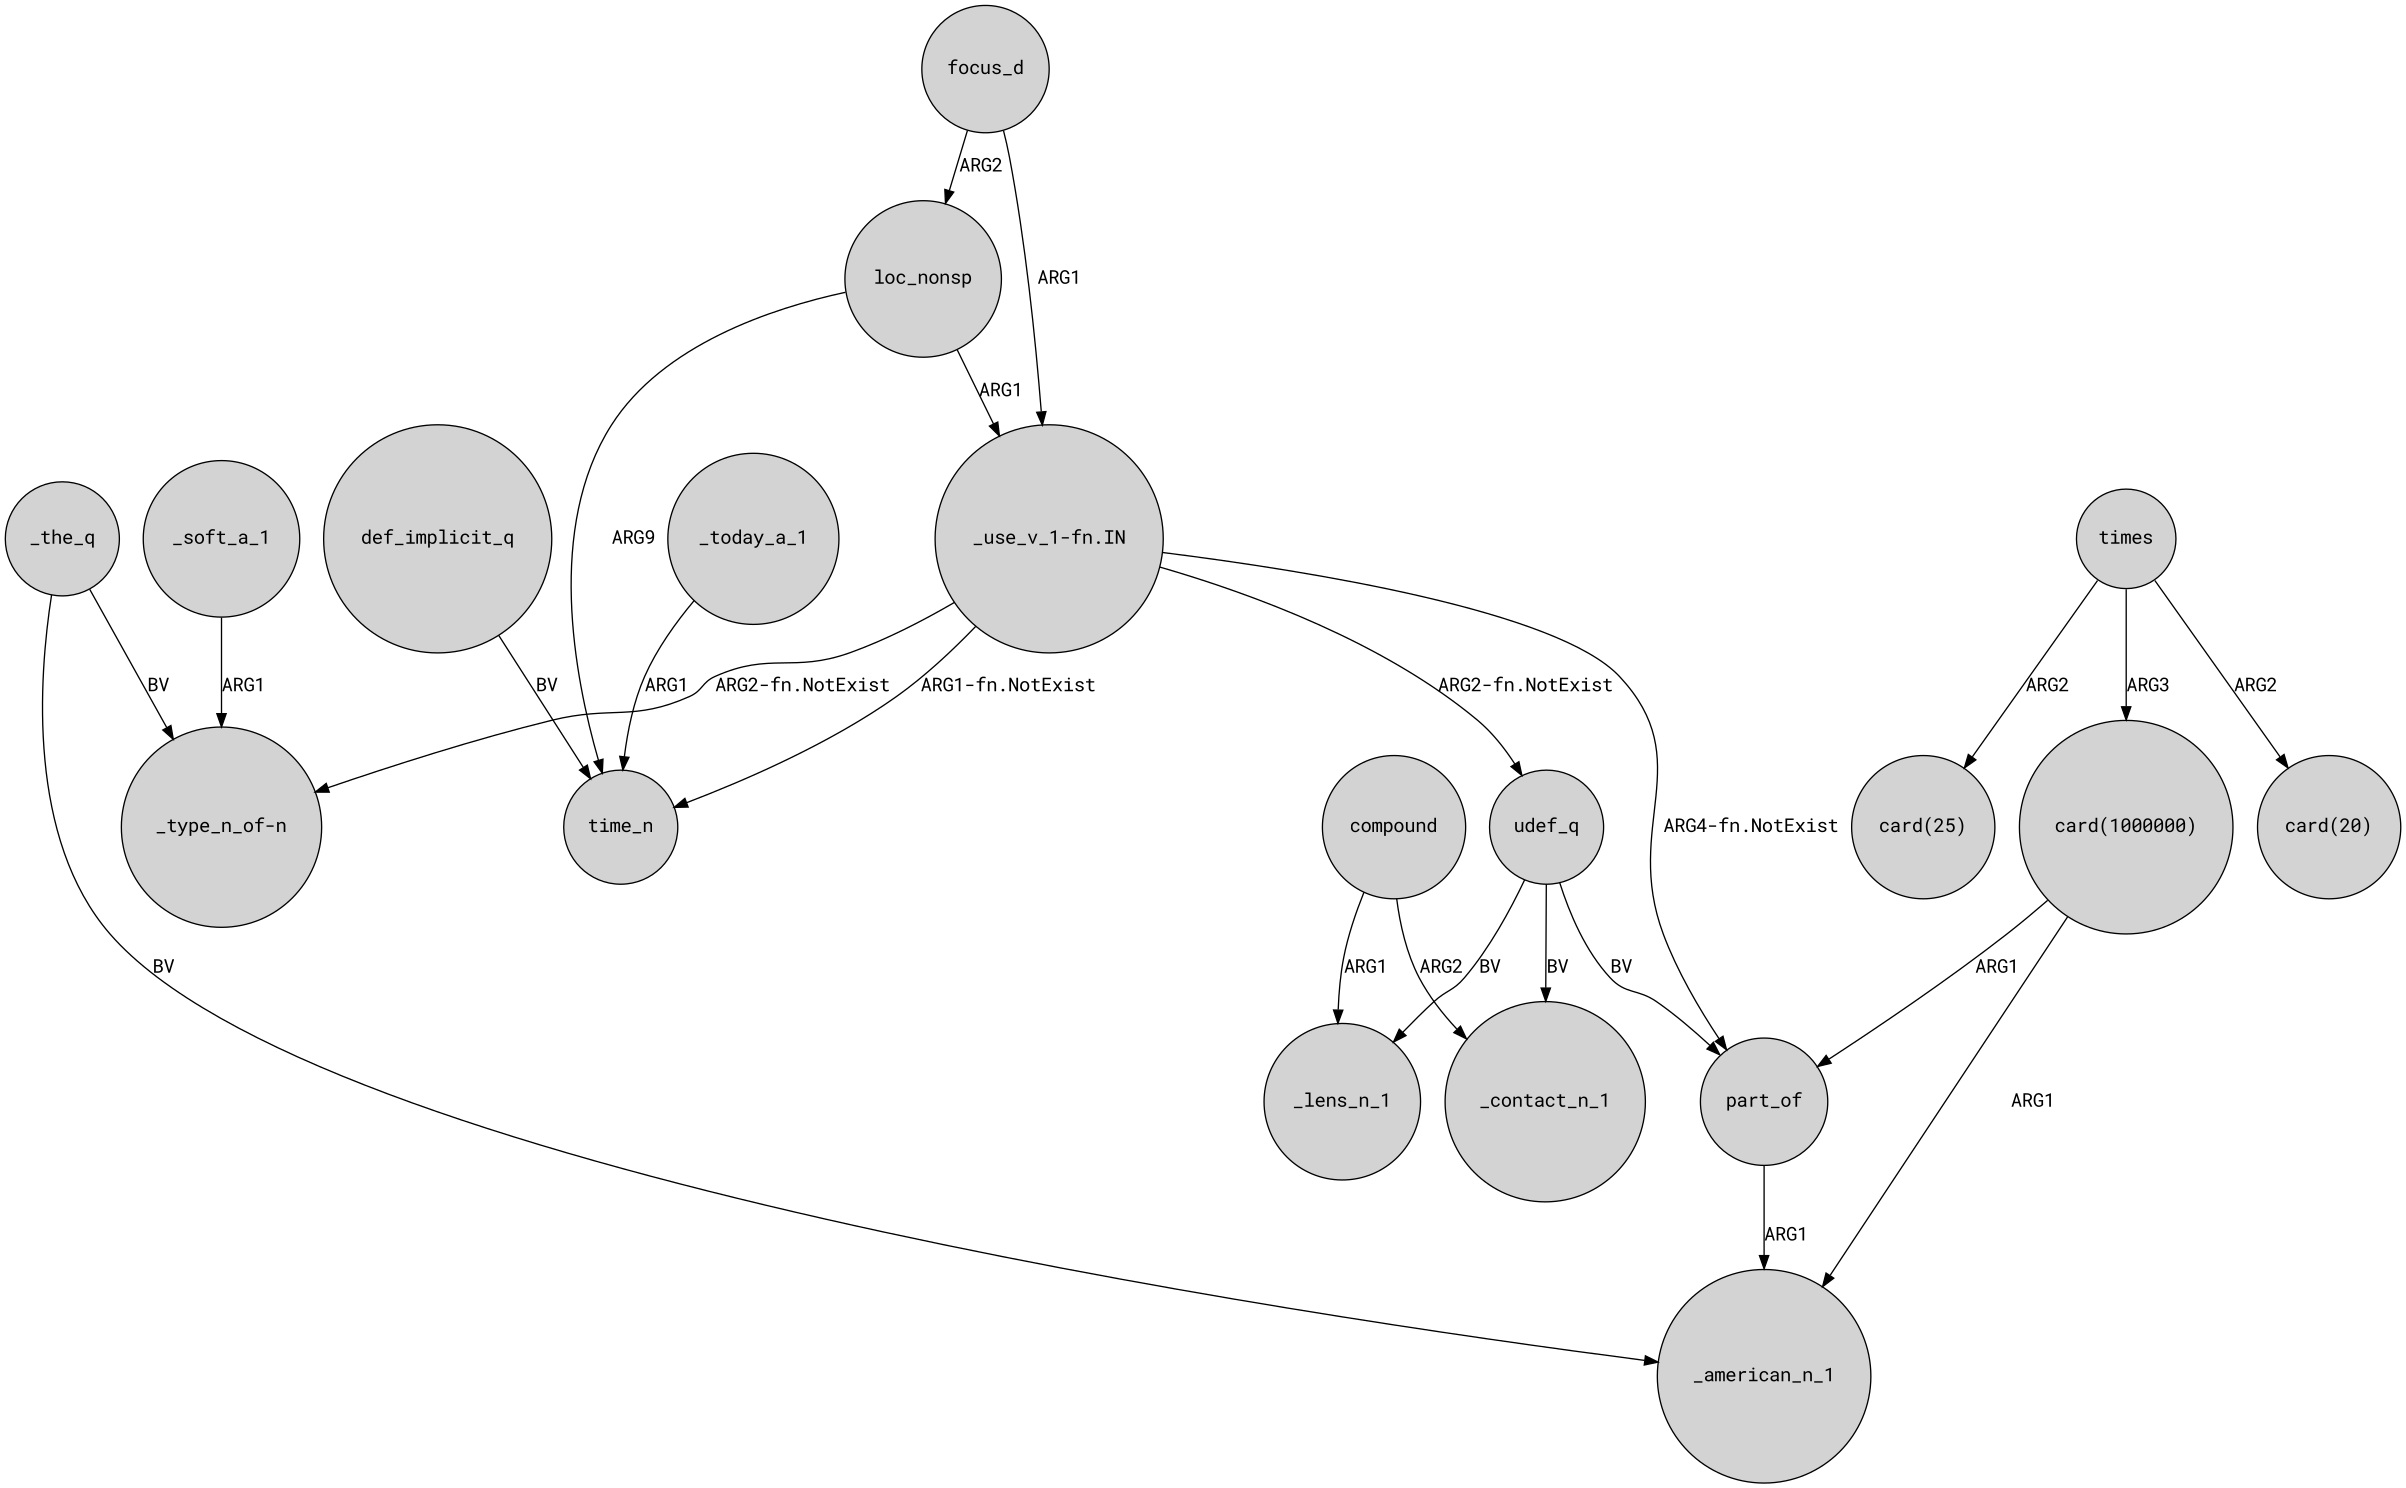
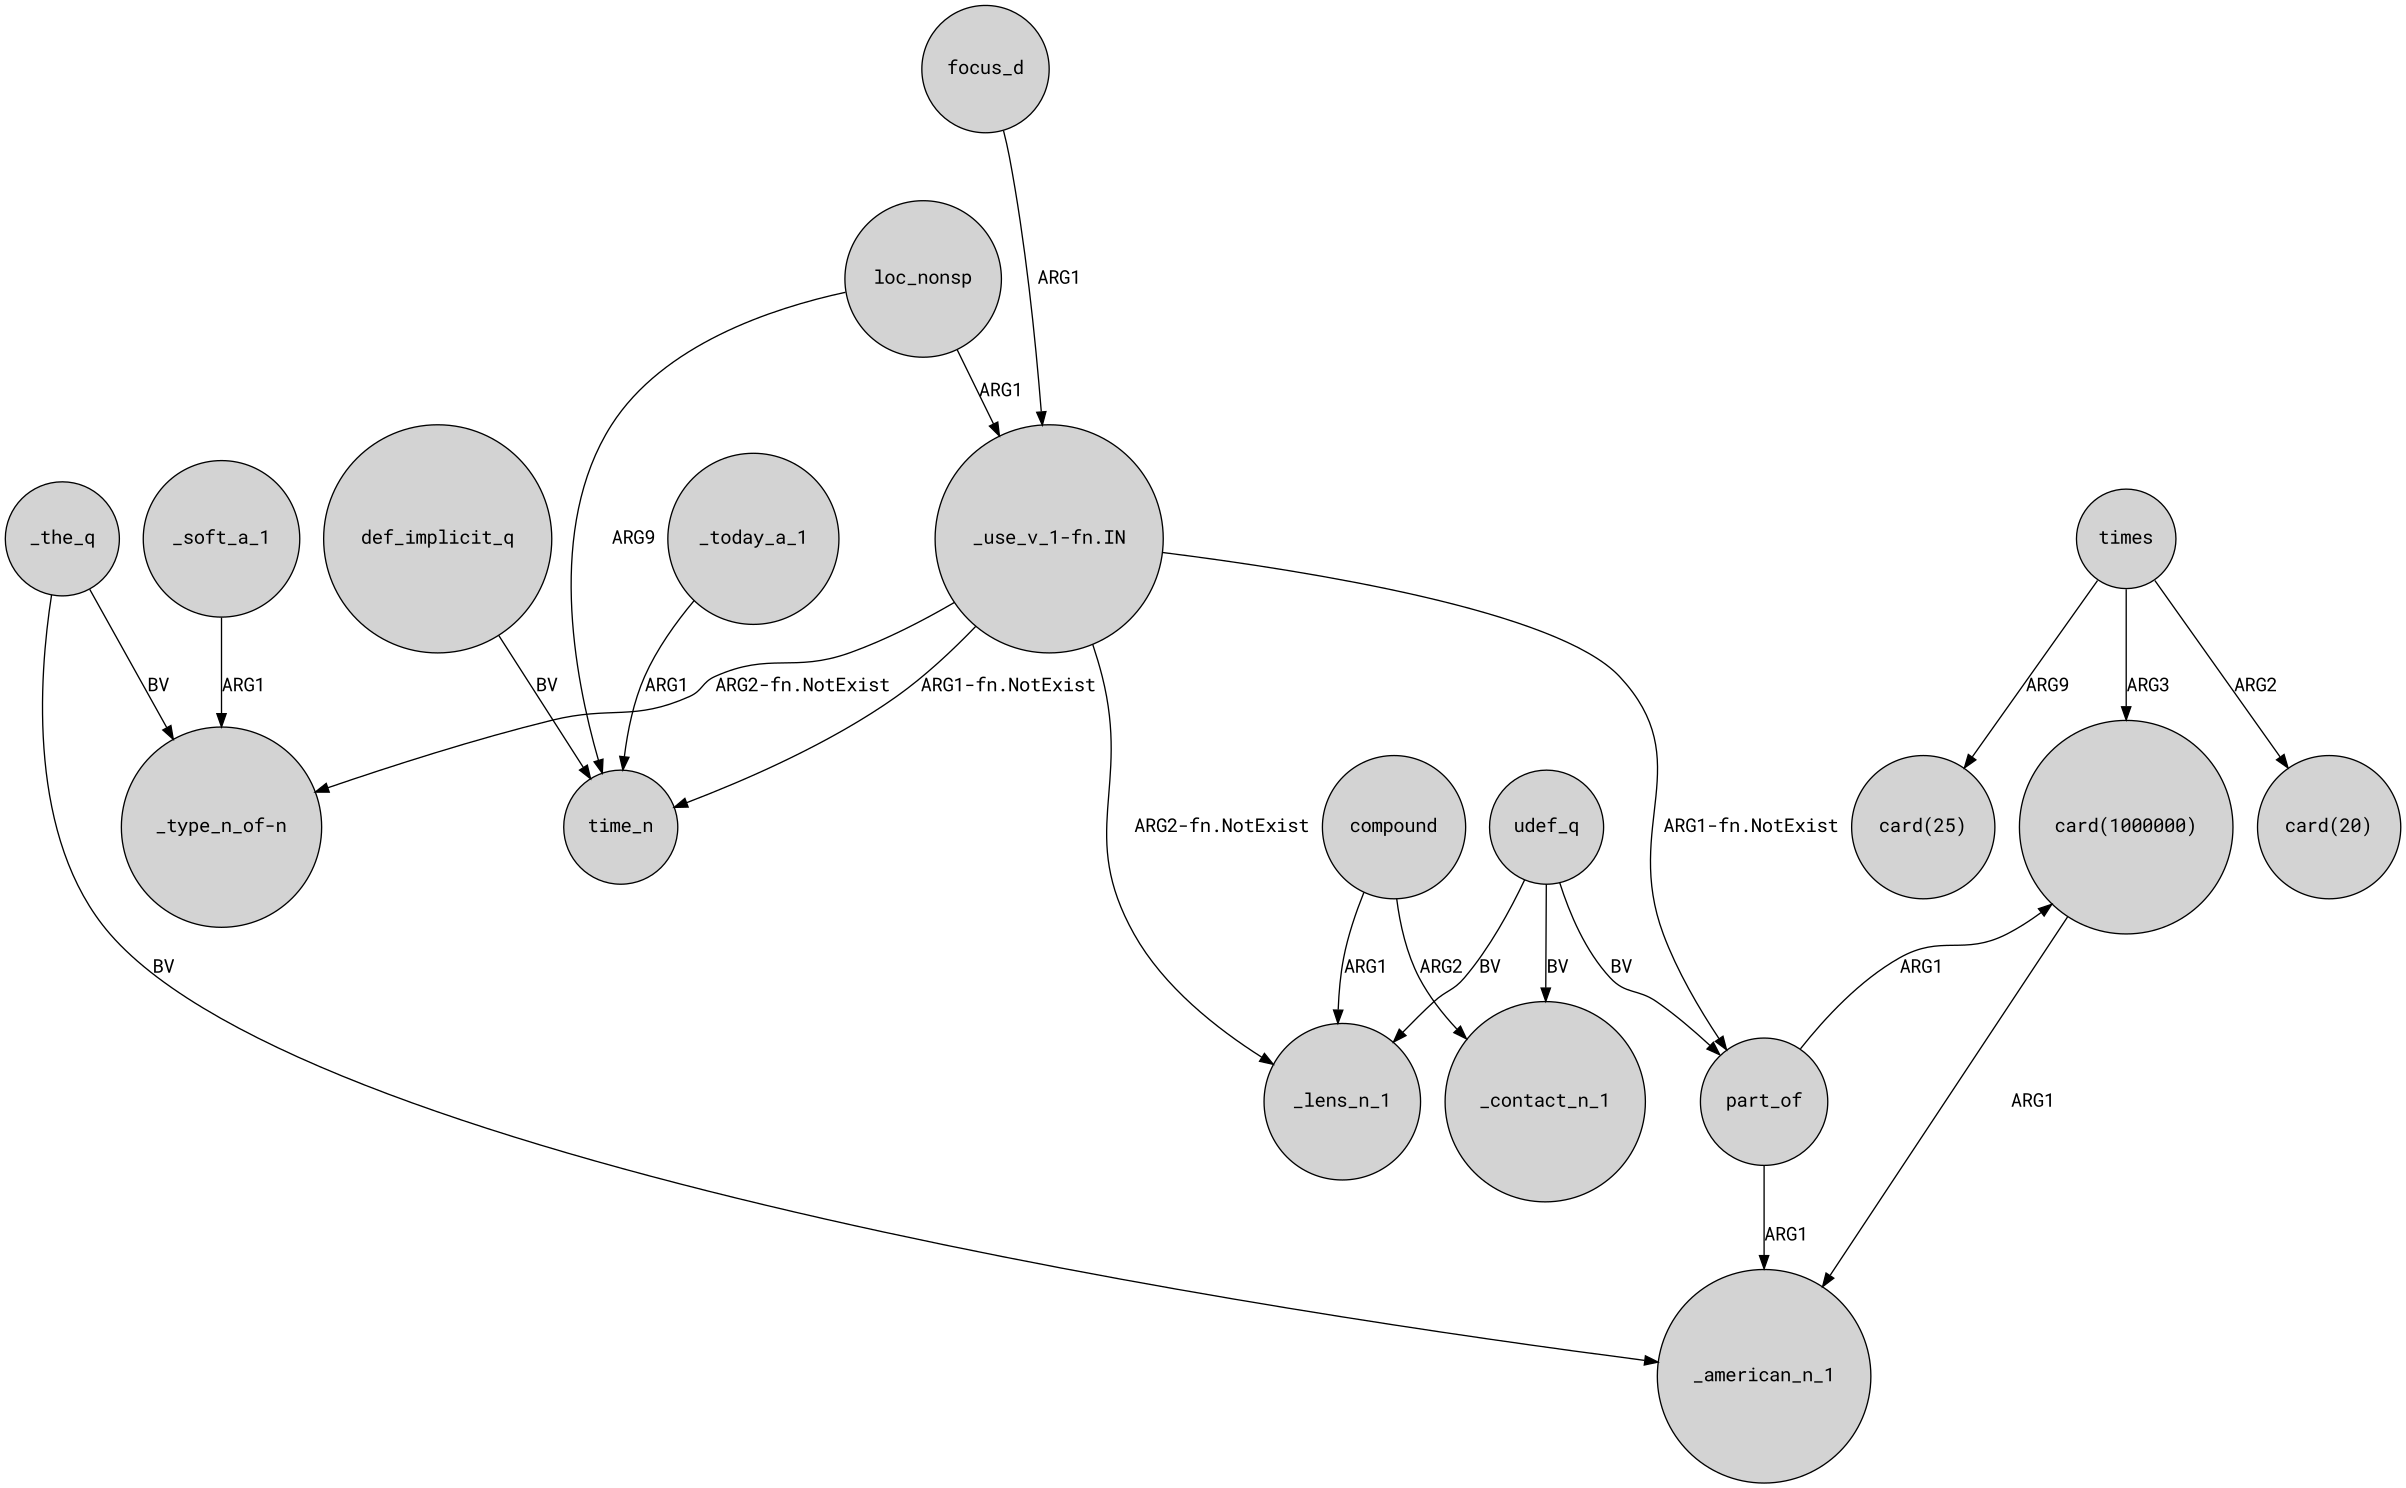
(958, 160) -> none
(1352, 641) -> (1113, 880)
(2048, 686) -> (2048, 686)
(1751, 827) -> (1751, 827)
(1941, 983) -> (1907, 954)
